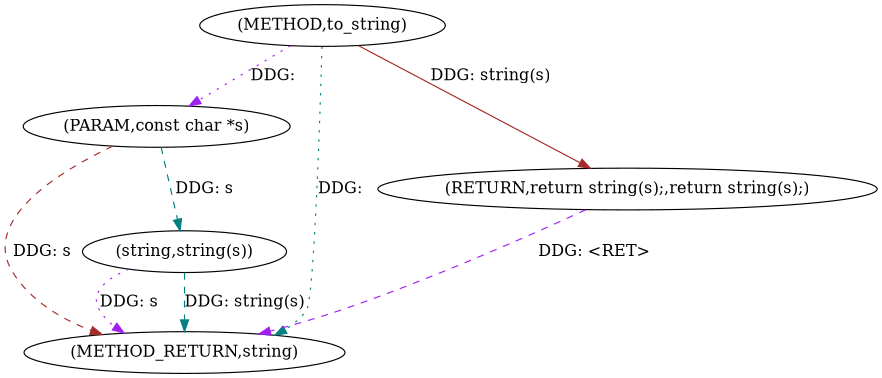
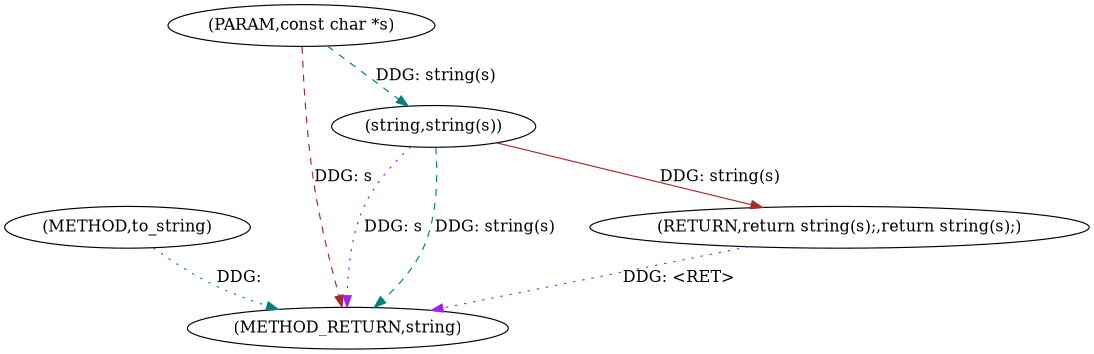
(245, 73) -> none
(469, 104) -> (624, 174)
(205, 189) -> (436, 76)
(430, 277) -> (596, 277)
